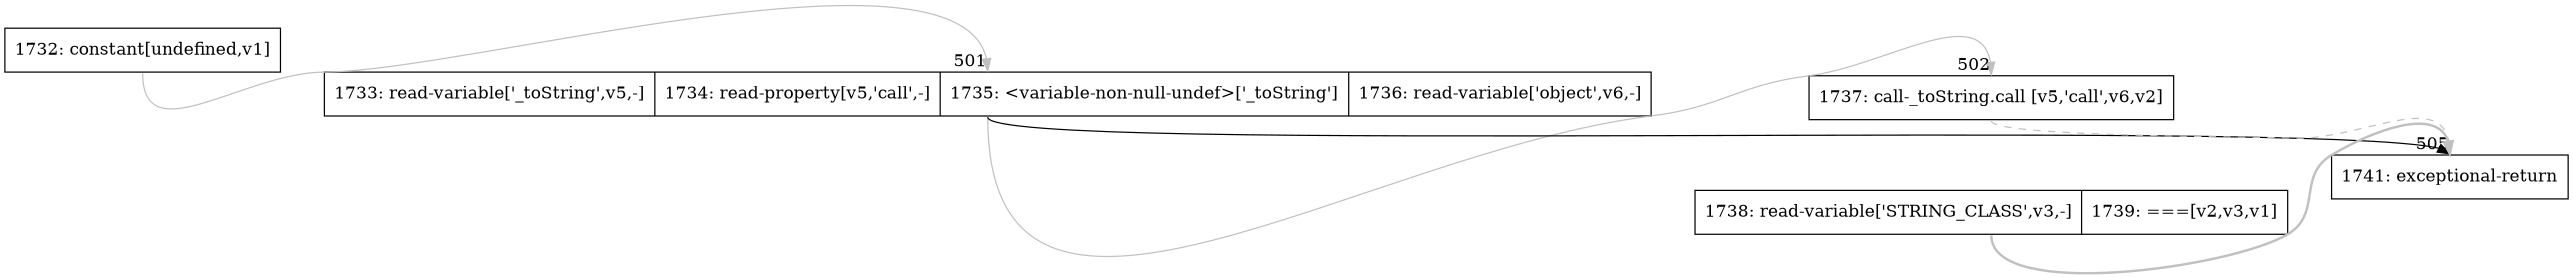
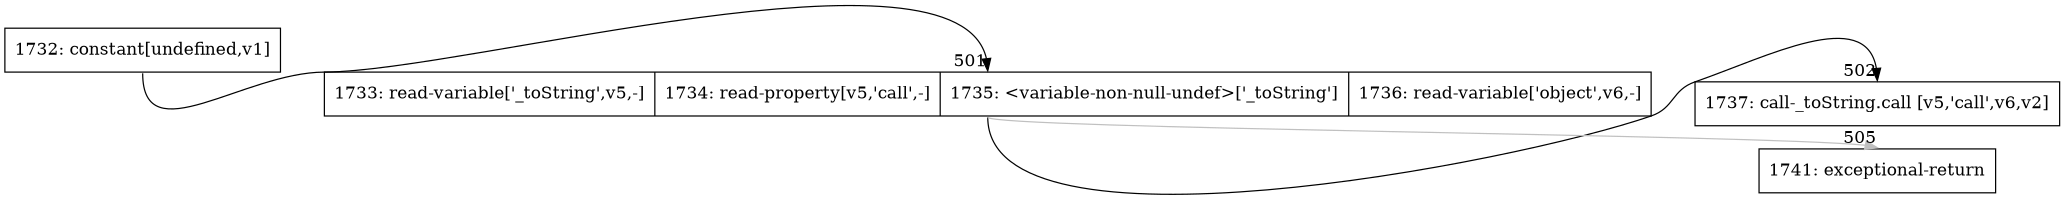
(560, 39) -> (560, 39)
(2343, 133) -> none
(1713, 136) -> (1426, 132)
(1453, 165) -> (1435, 167)
(1991, 212) -> none
